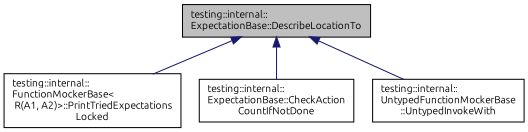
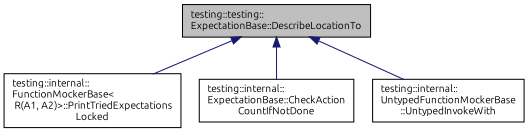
(277, 21) -> (277, 21)
